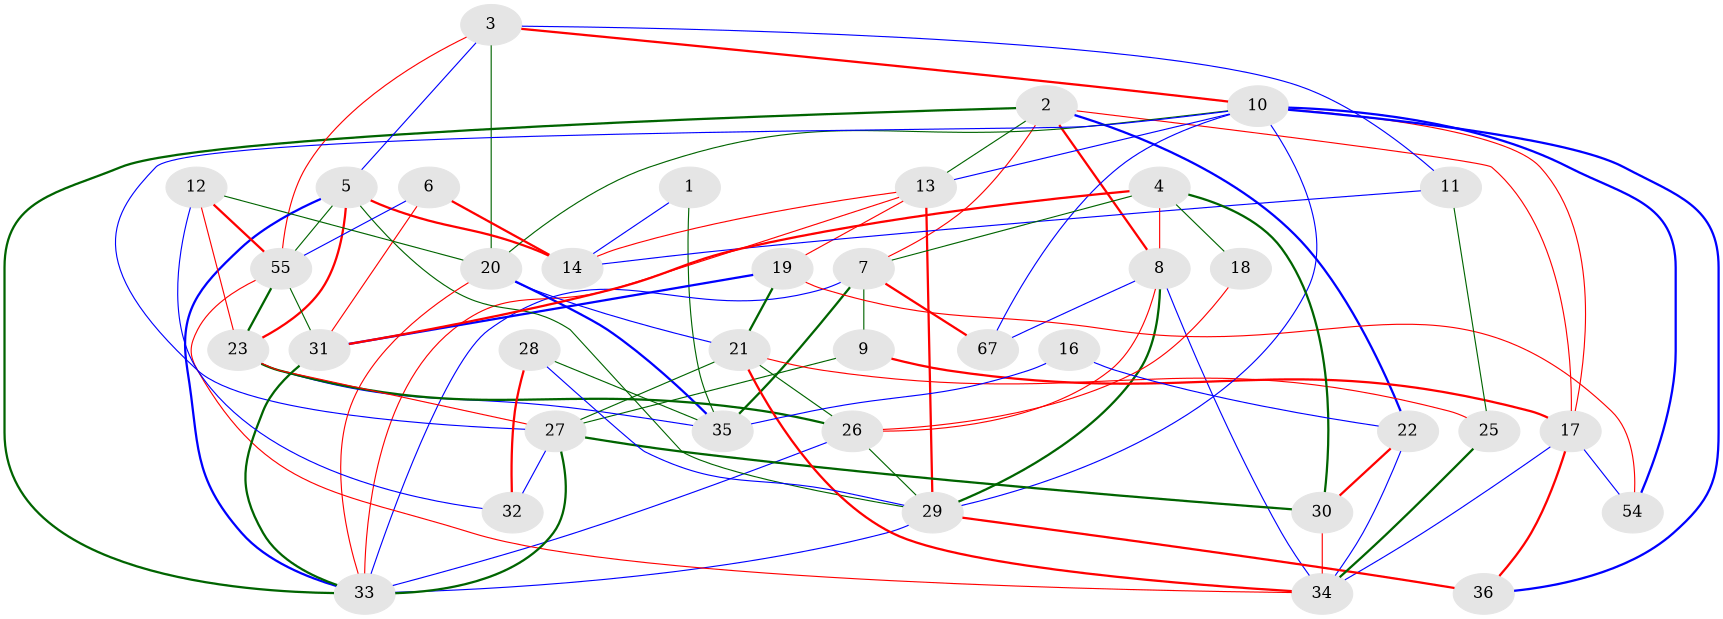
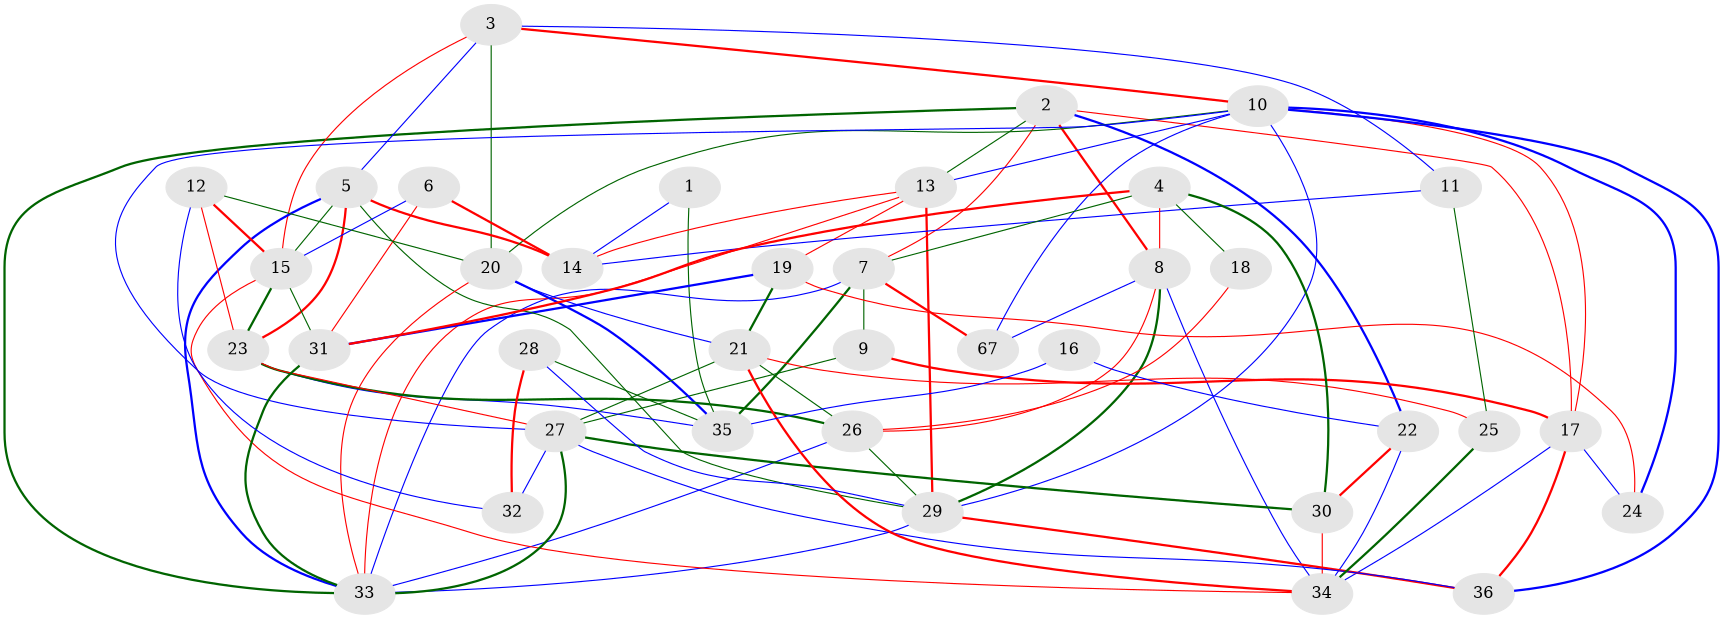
(281, 269) -> (281, 269)
(1633, 513) -> (1633, 513)
none -> (1010, 550)
